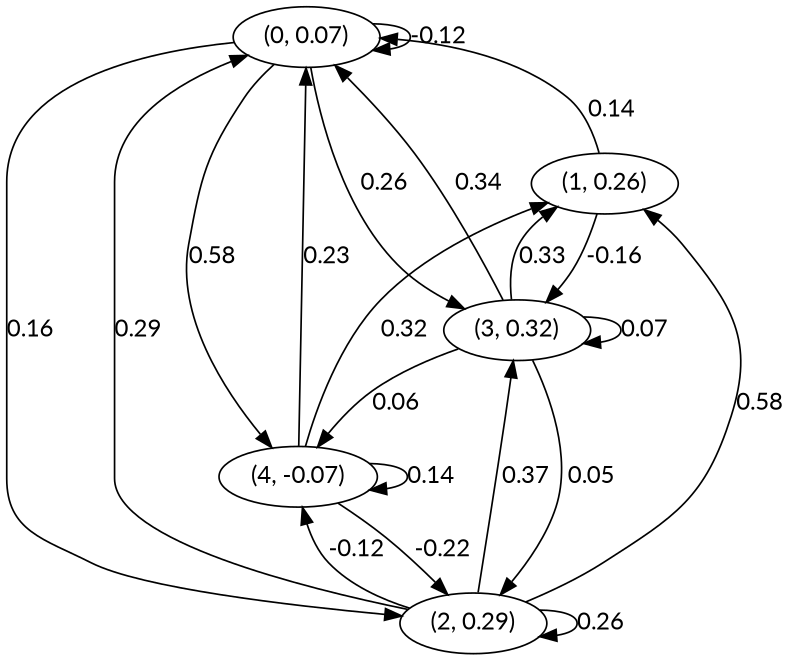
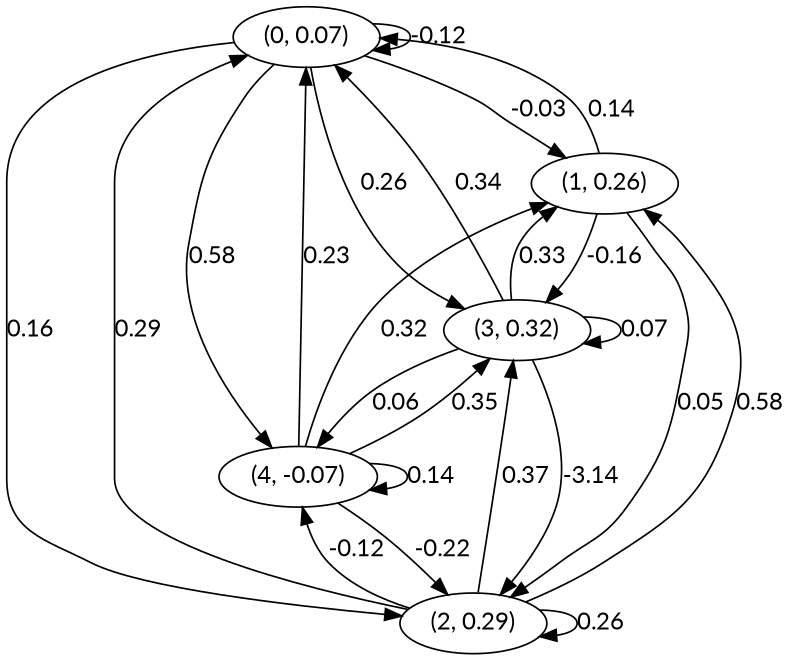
none -> (462, 93)
none -> (417, 418)
none -> (671, 421)
(591, 477) -> (591, 477)
